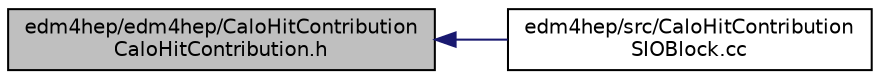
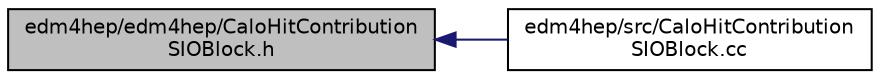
(221, 40) -> (221, 40)
